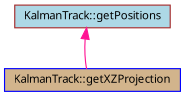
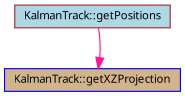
(85, 54) -> (100, 43)
